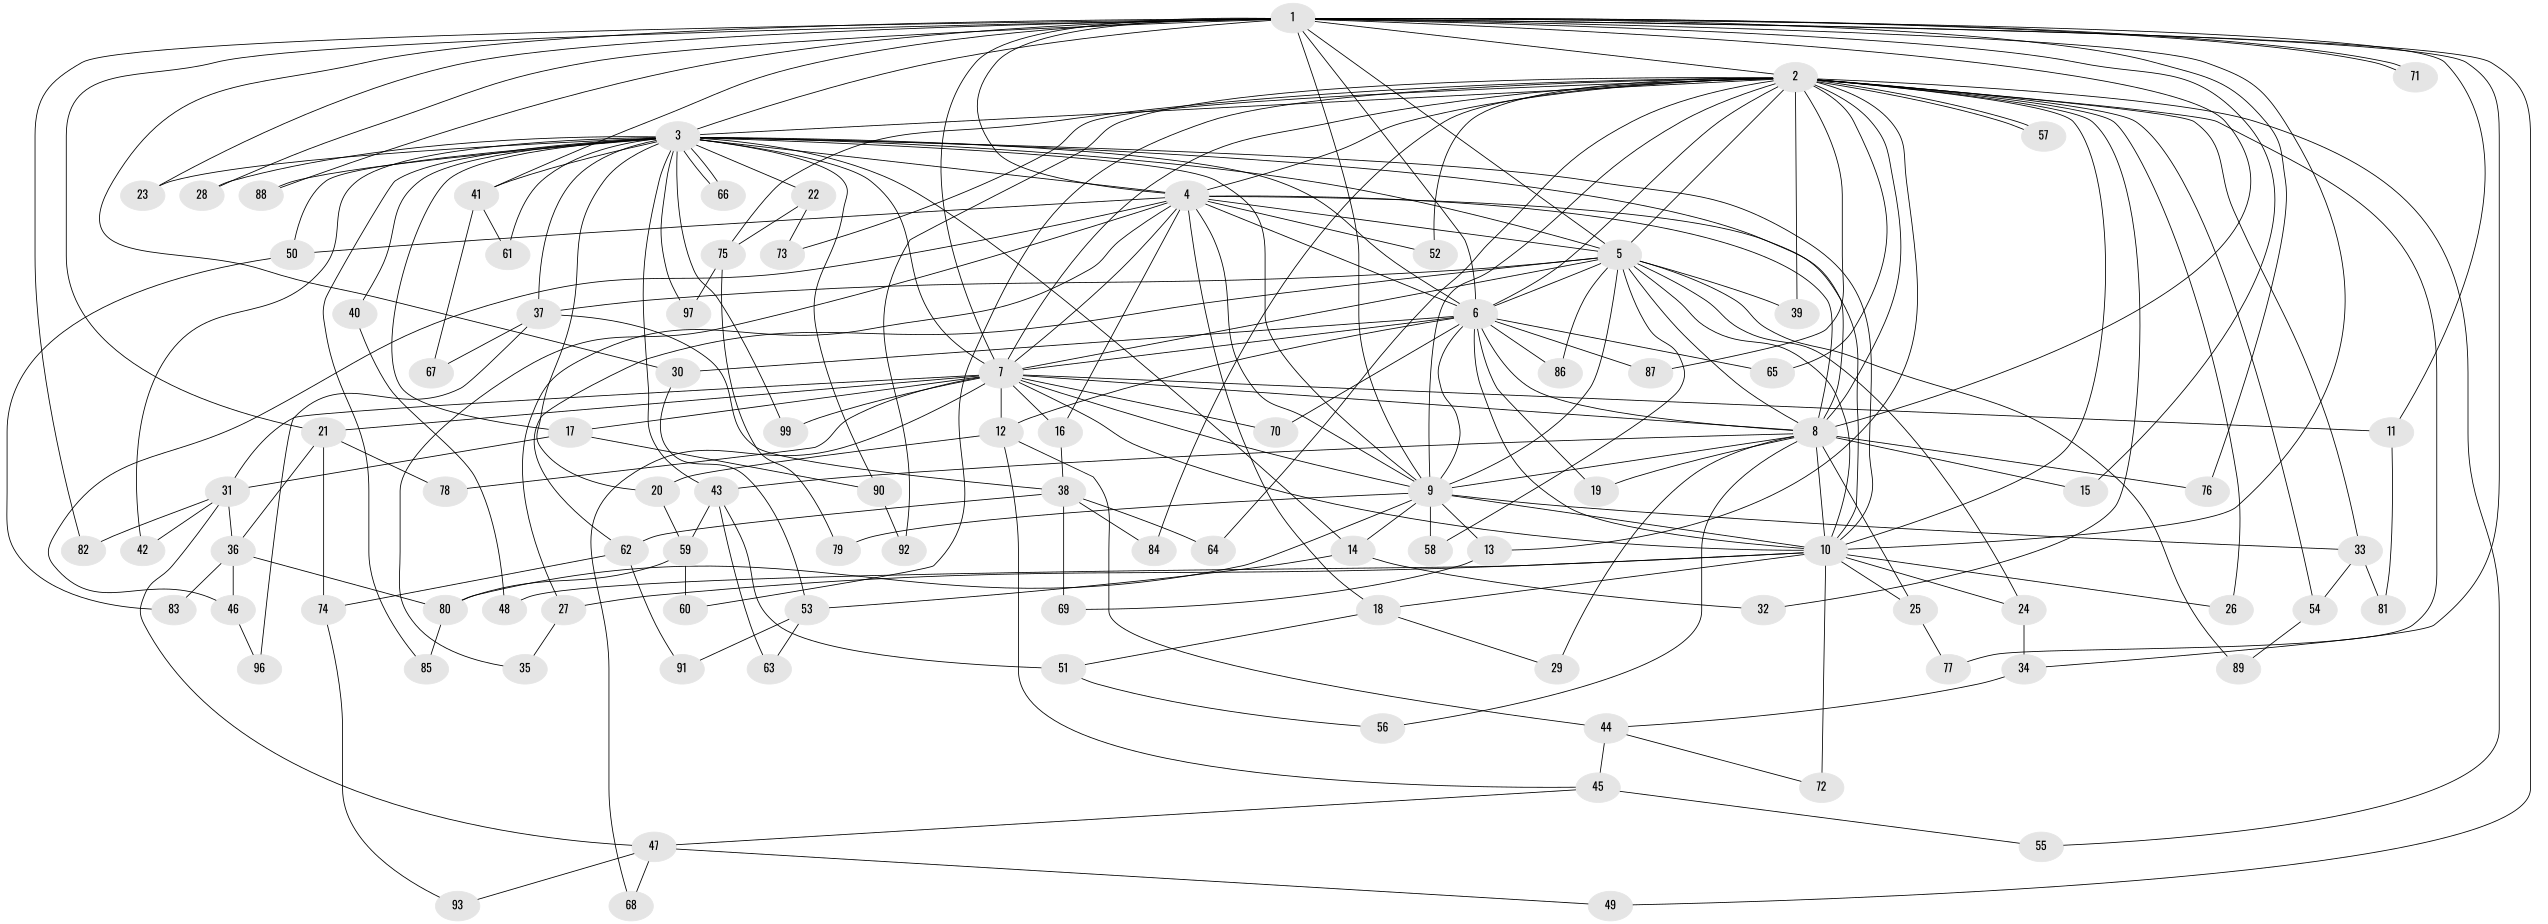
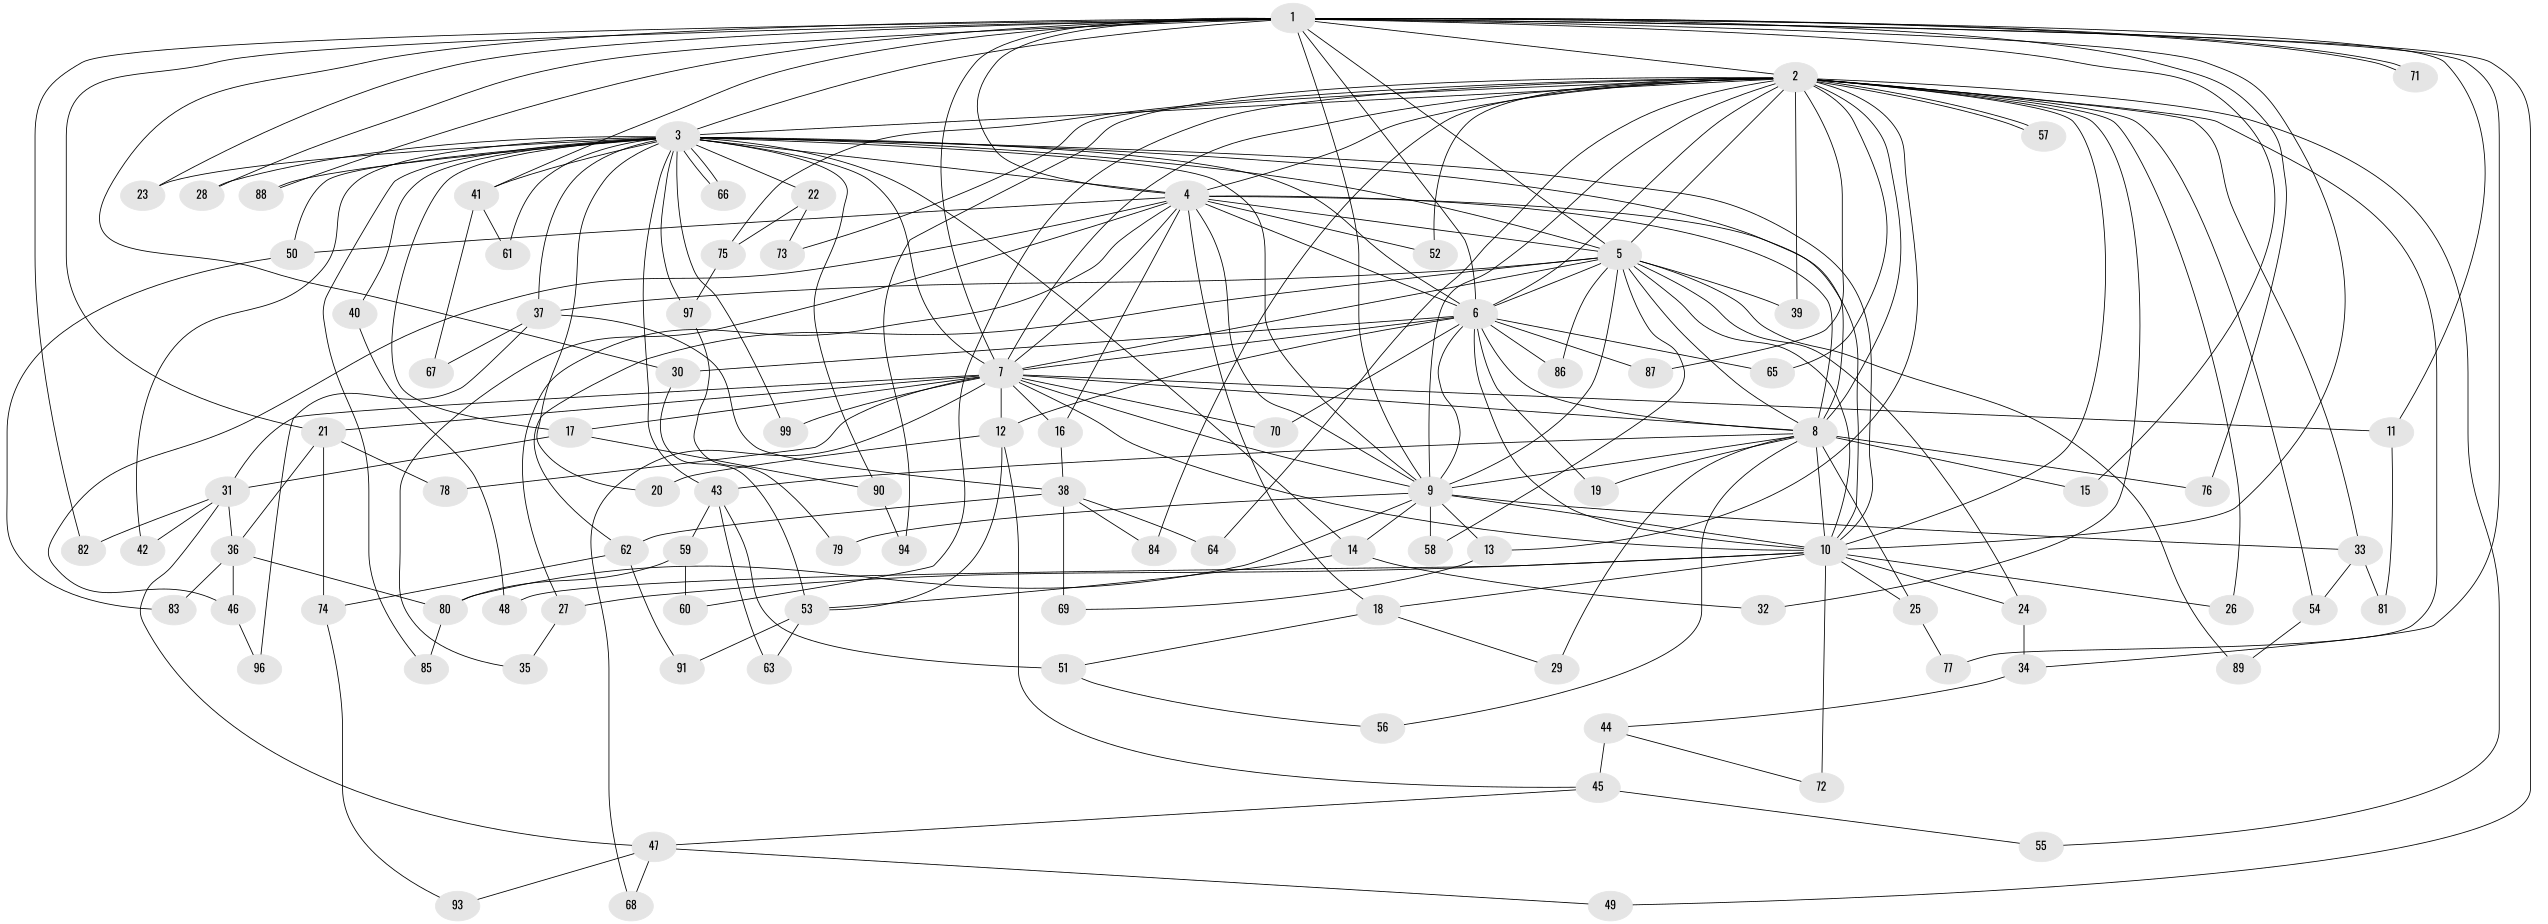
(2057, 74) -> none
(742, 419) -> (697, 446)
(671, 521) -> none
(904, 551) -> (904, 551)
(1232, 665) -> (964, 568)
